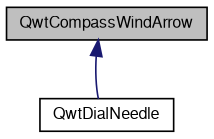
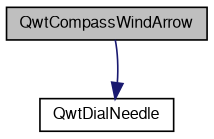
(96, 78) -> (118, 61)
